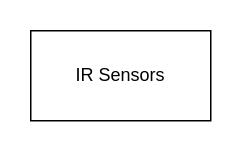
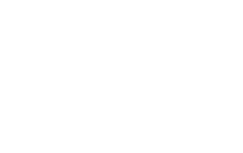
(121, 76) -> none
